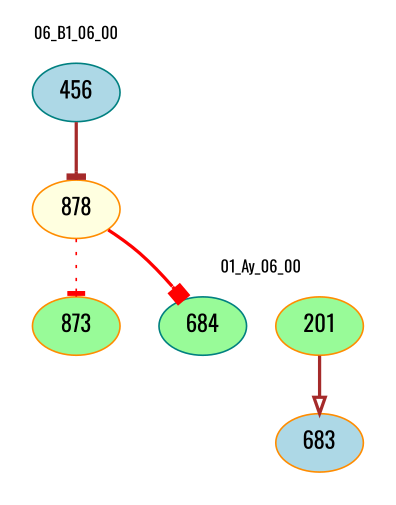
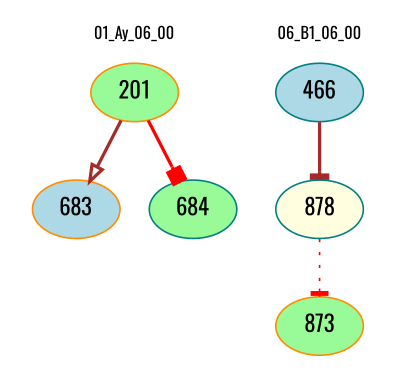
(76, 92) -> (320, 92)
(76, 209) -> (320, 209)
(156, 269) -> (160, 144)
